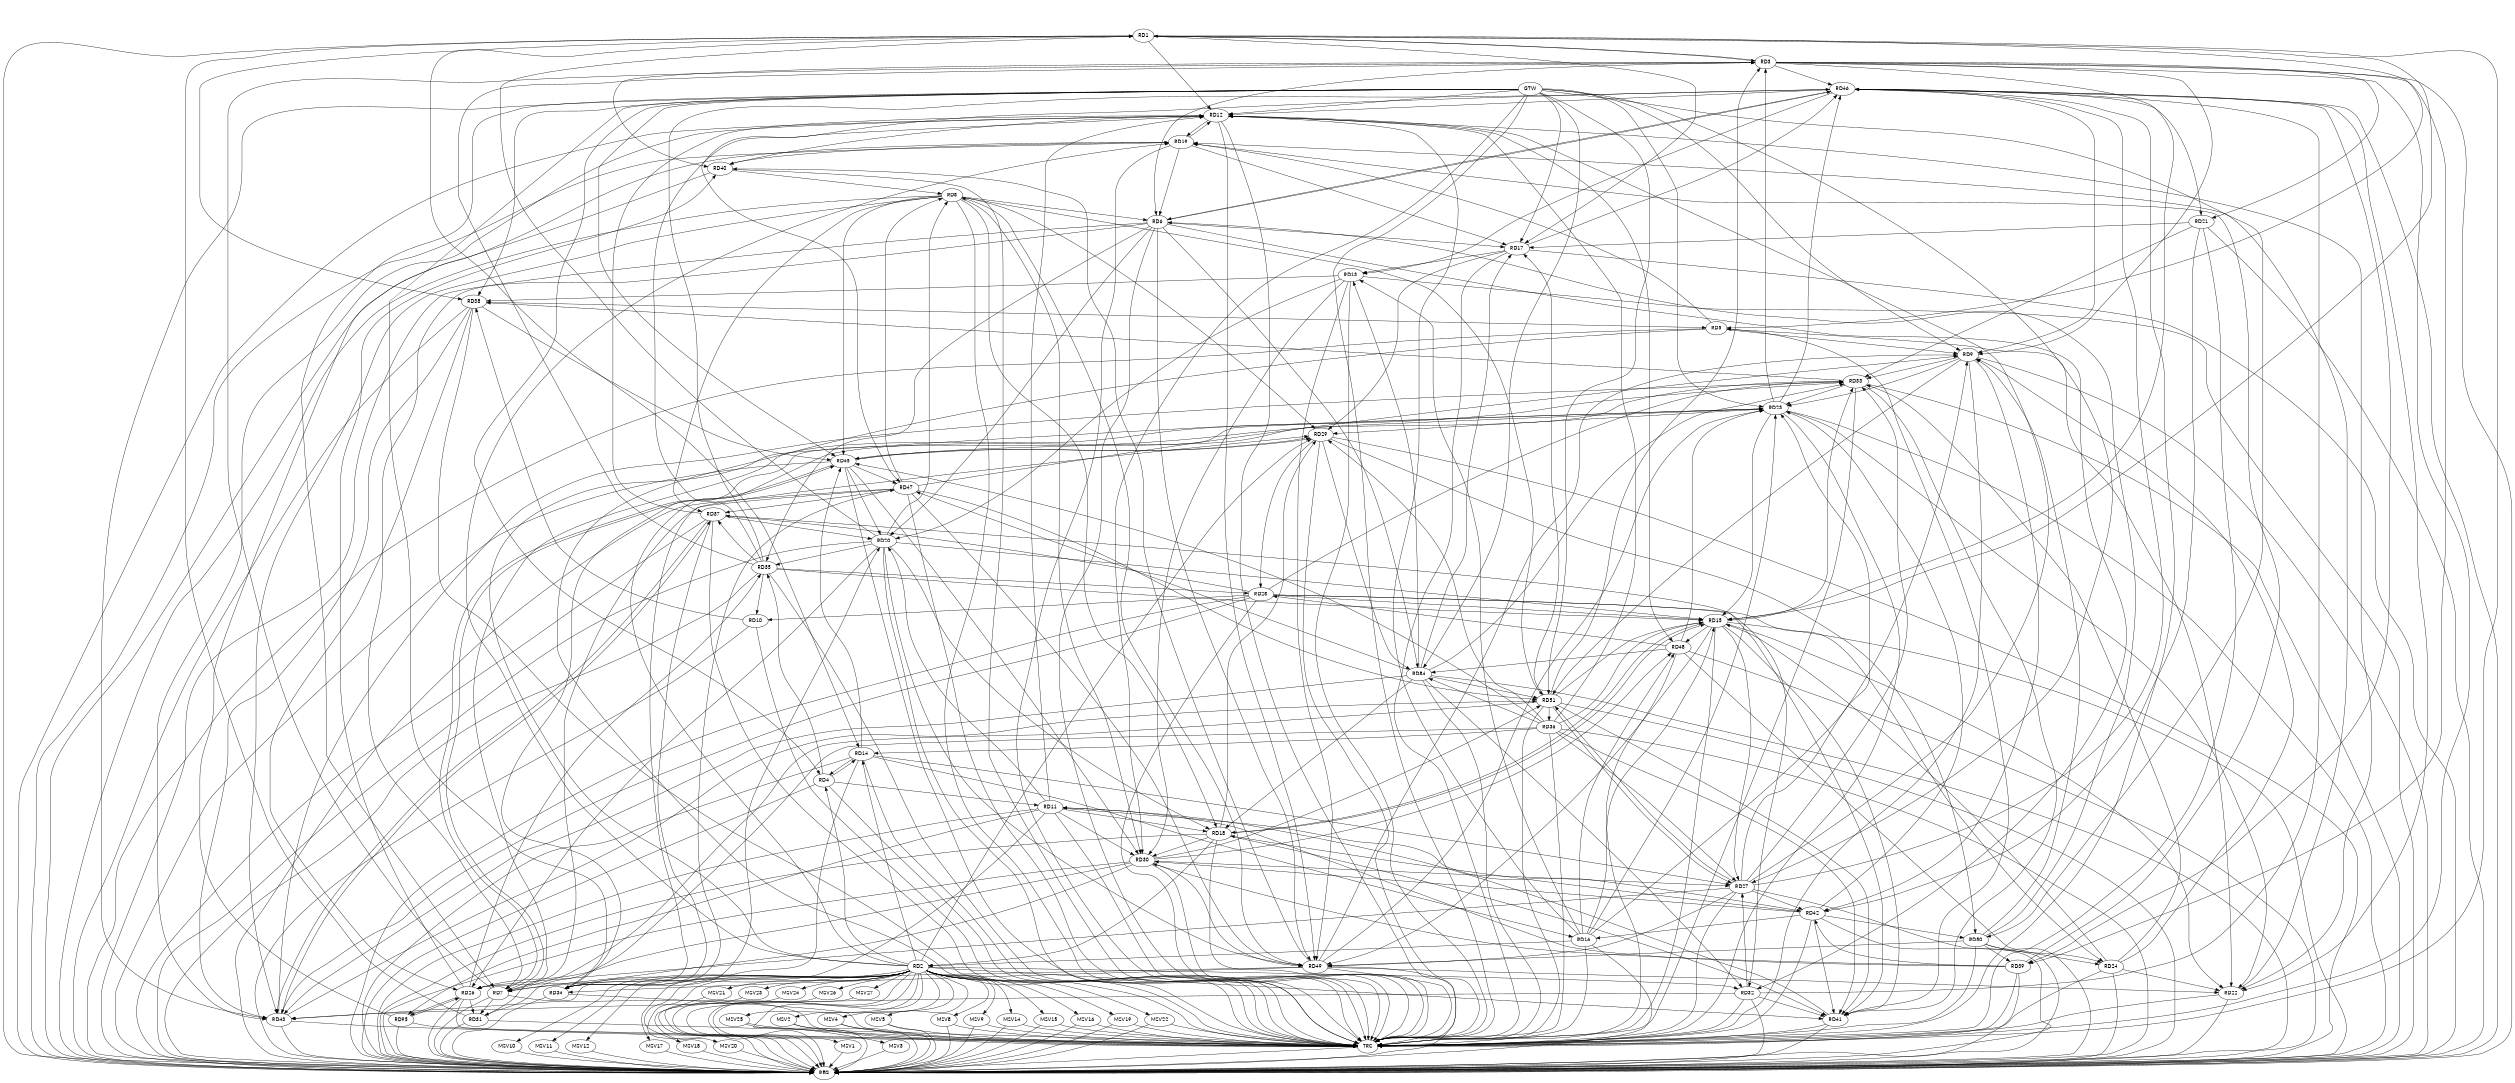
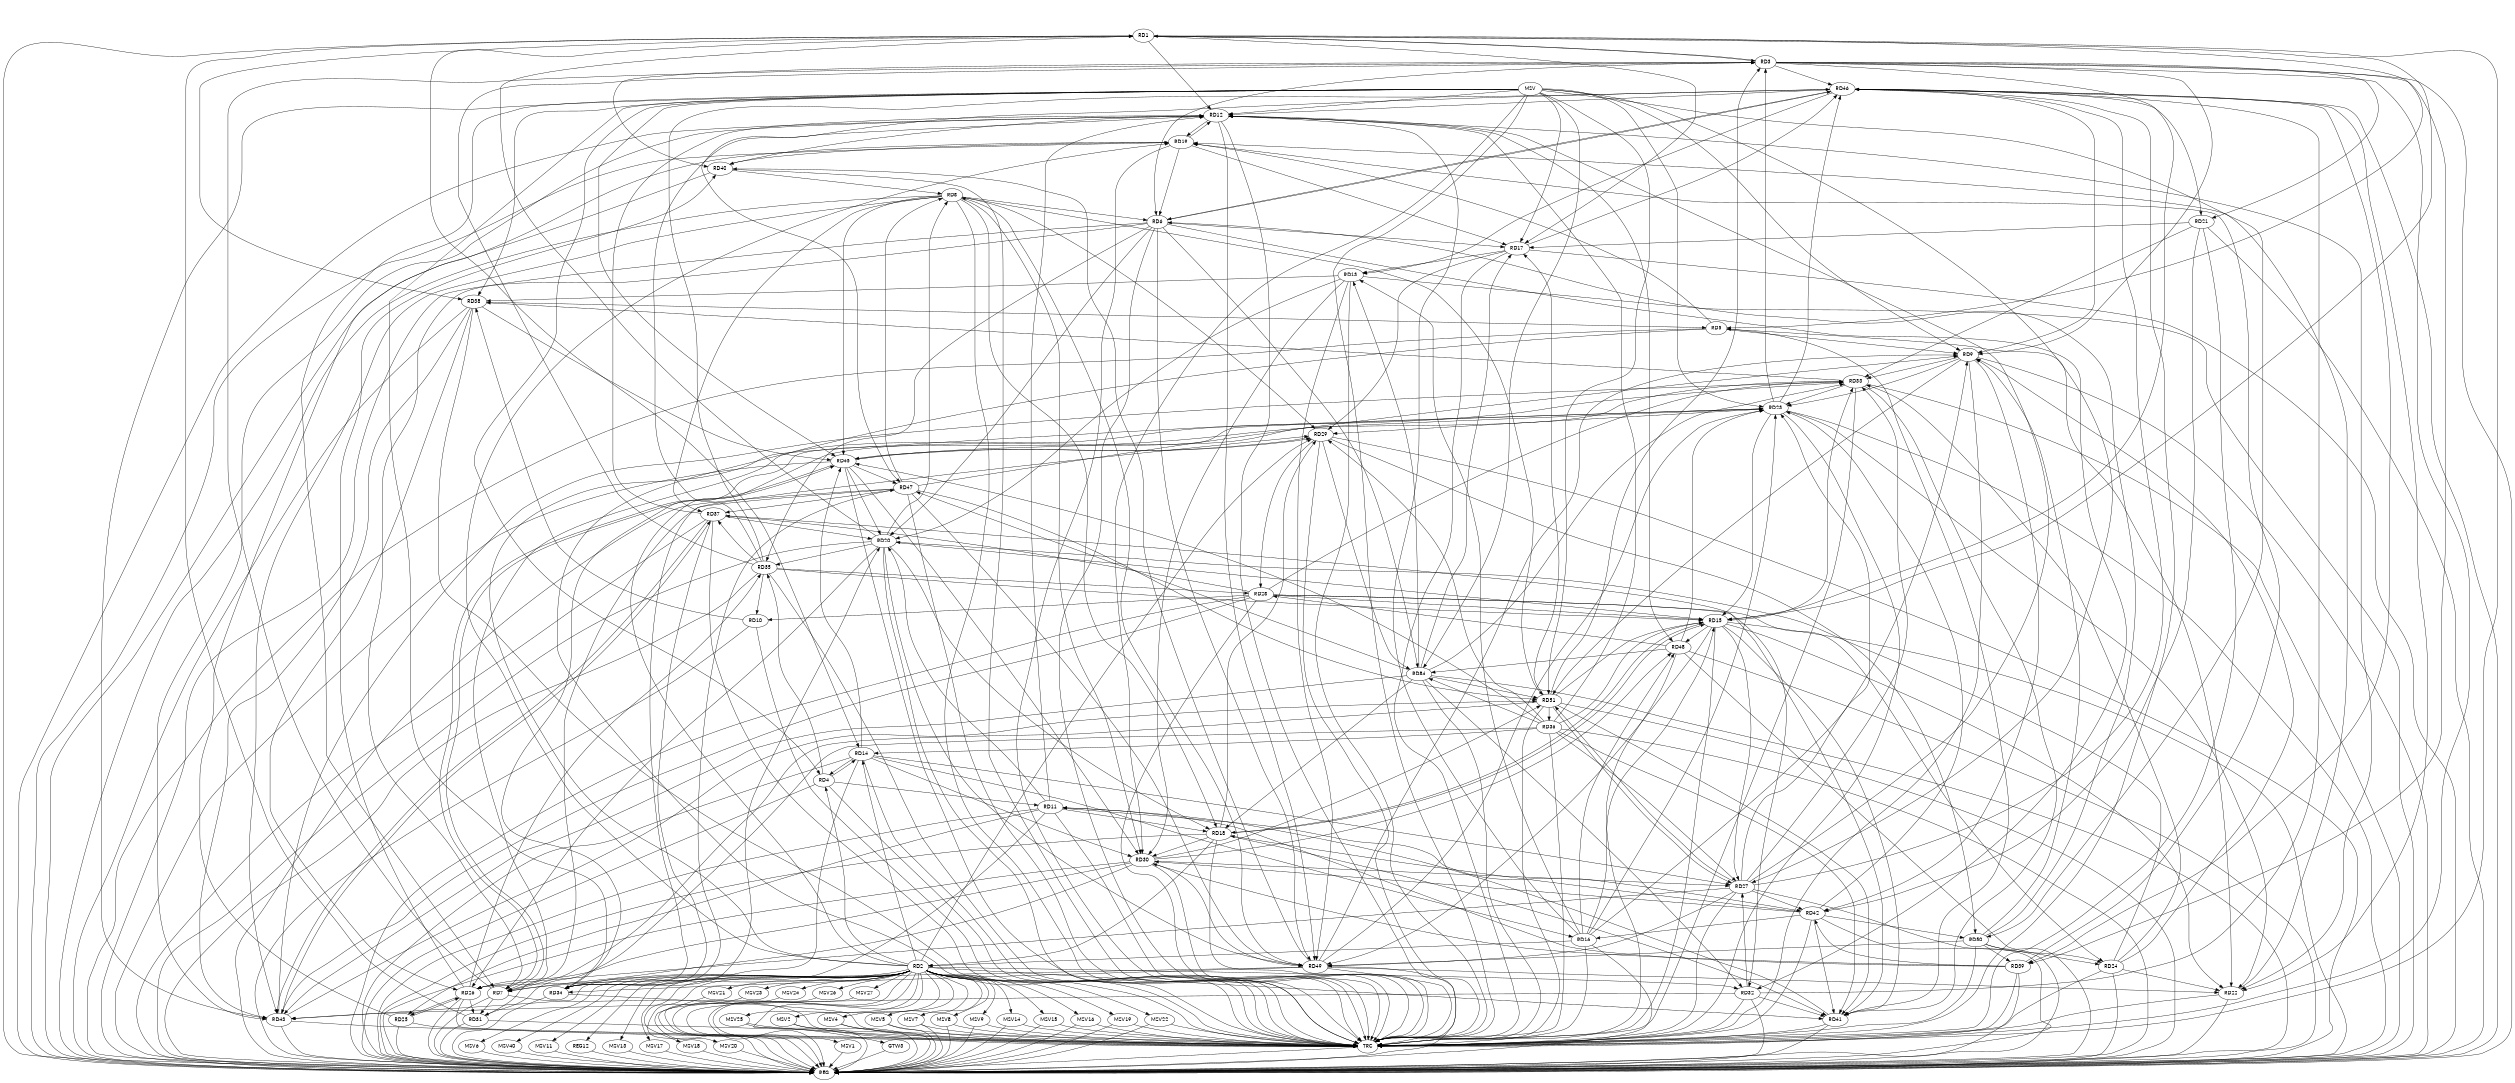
(1530, 89) -> (1530, 89)
(1923, 768) -> (1637, 589)
(1093, 832) -> (999, 809)
(401, 1020) -> (401, 1020)
none -> (911, 1020)
none -> (472, 1046)
(507, 1046) -> (507, 1046)
(581, 1046) -> (581, 1046)
none -> (618, 1046)
(896, 1046) -> (896, 1046)
